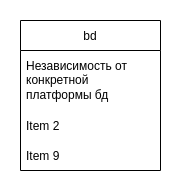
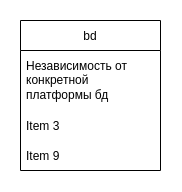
(45, 126) -> (45, 126)
